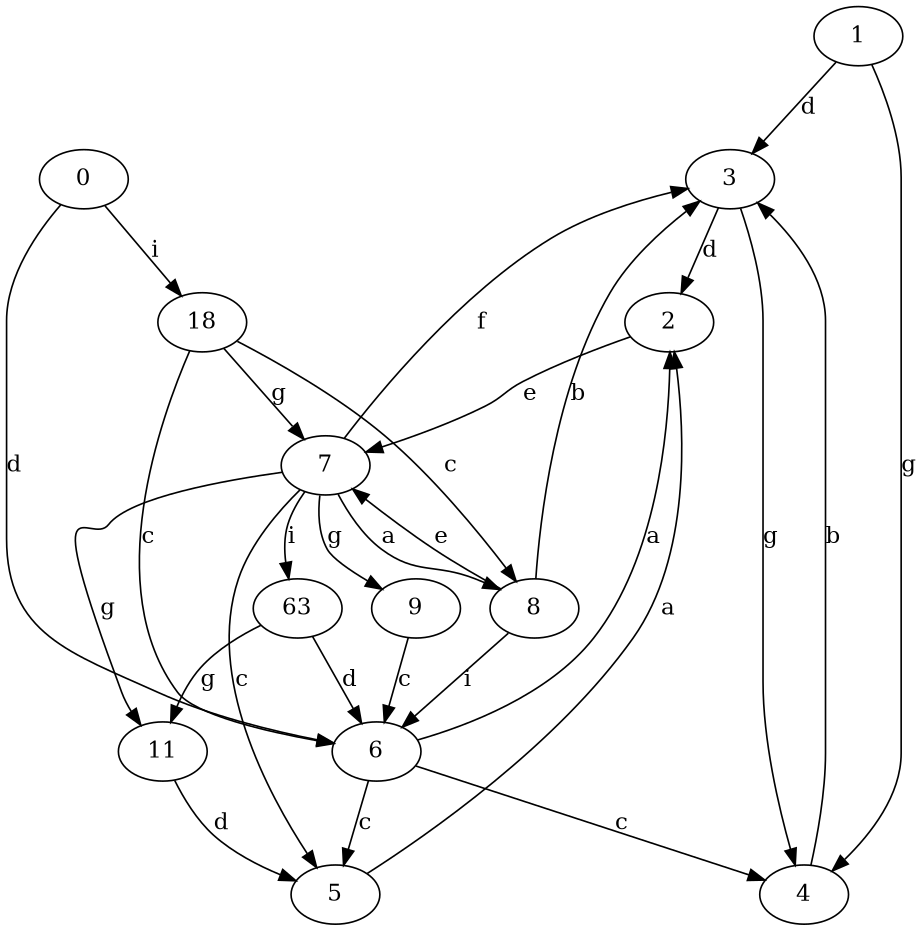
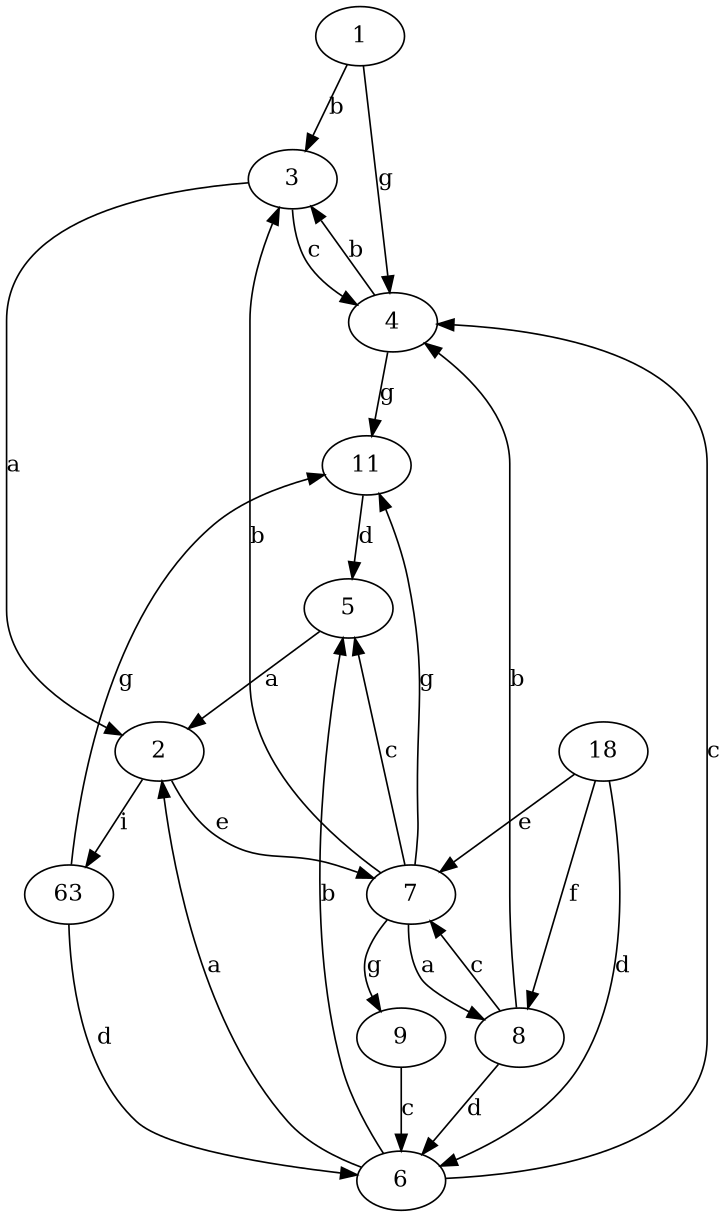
(809, 108) -> (337, 108)
(84, 179) -> none
(710, 251) -> (14, 465)
(482, 322) -> (258, 537)
(573, 378) -> (510, 668)
none -> (381, 386)
(280, 394) -> (525, 823)
(451, 465) -> (574, 895)
(288, 525) -> (119, 816)
(148, 537) -> (623, 966)
(442, 537) -> (477, 966)
(771, 537) -> (314, 251)
(468, 680) -> (475, 1109)
(365, 823) -> (329, 895)
